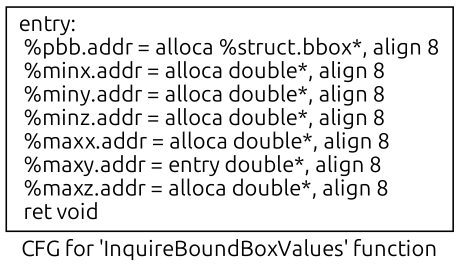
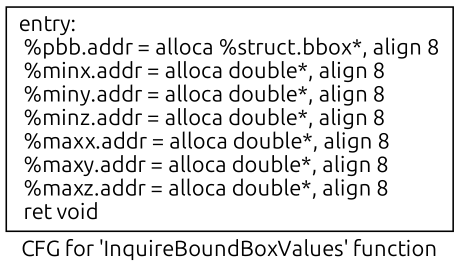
(201, 165) -> (205, 165)
